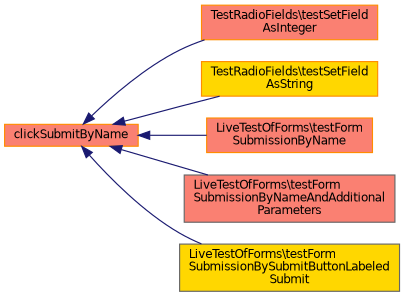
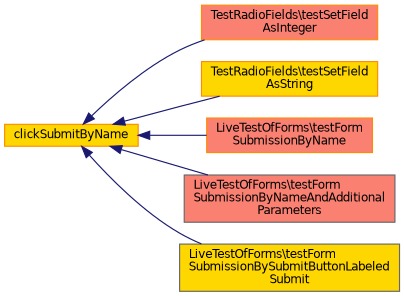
(71, 135) -> (71, 135)
